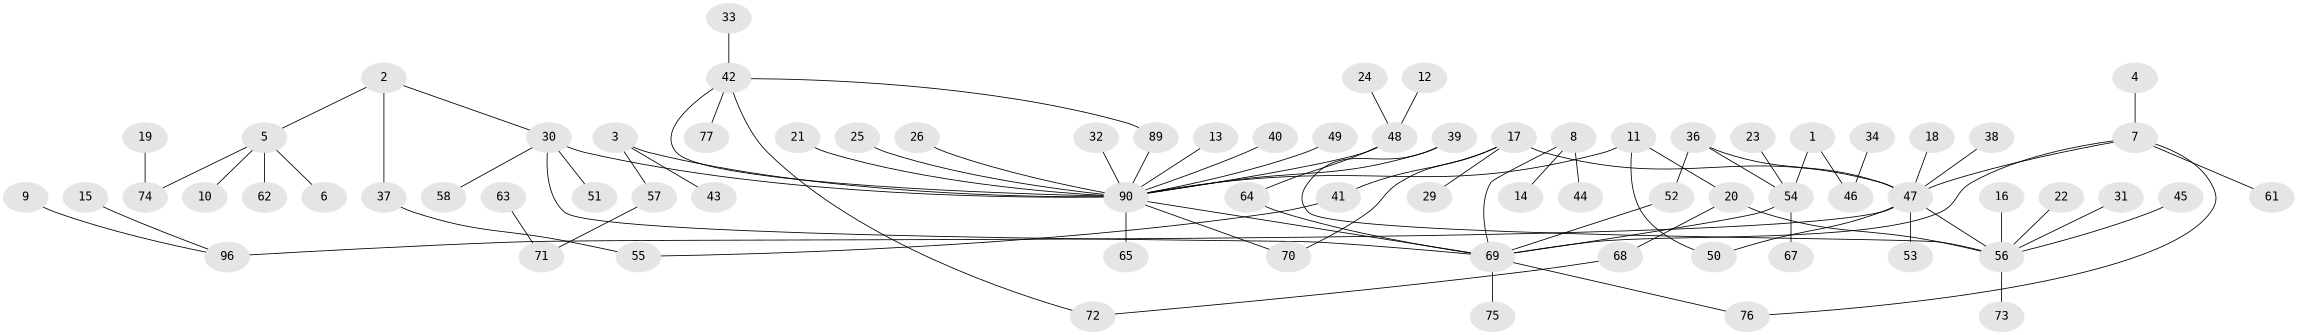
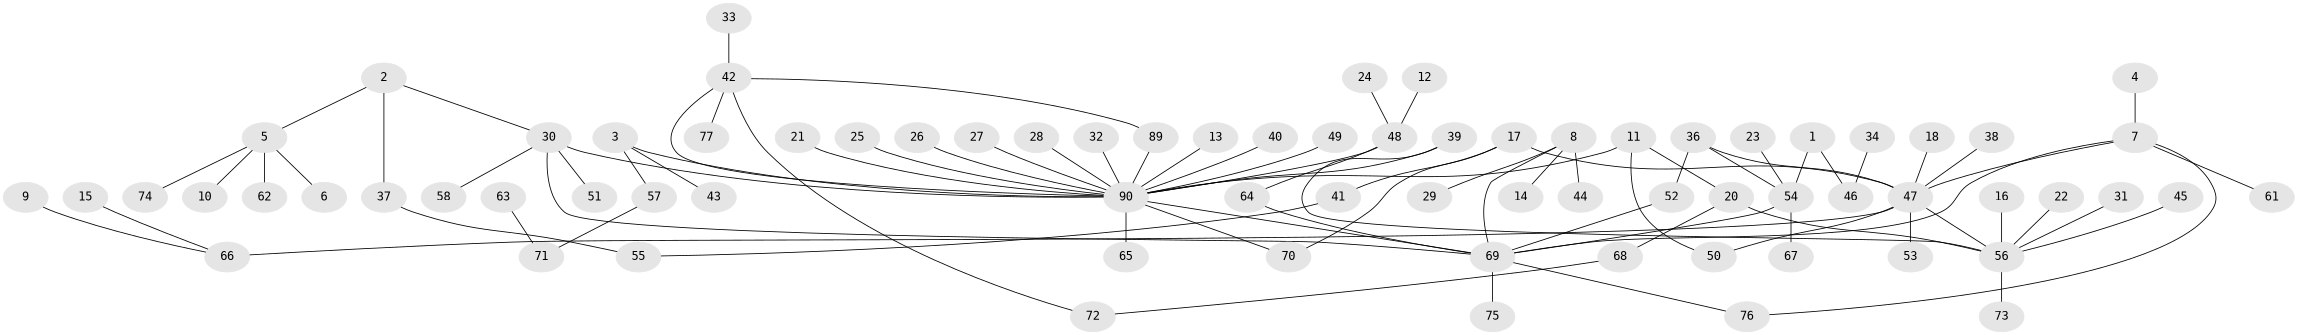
(145, 138) -> none
none -> (977, 138)
none -> (1036, 138)
(1472, 168) -> (1508, 166)
(227, 257) -> (227, 257)
